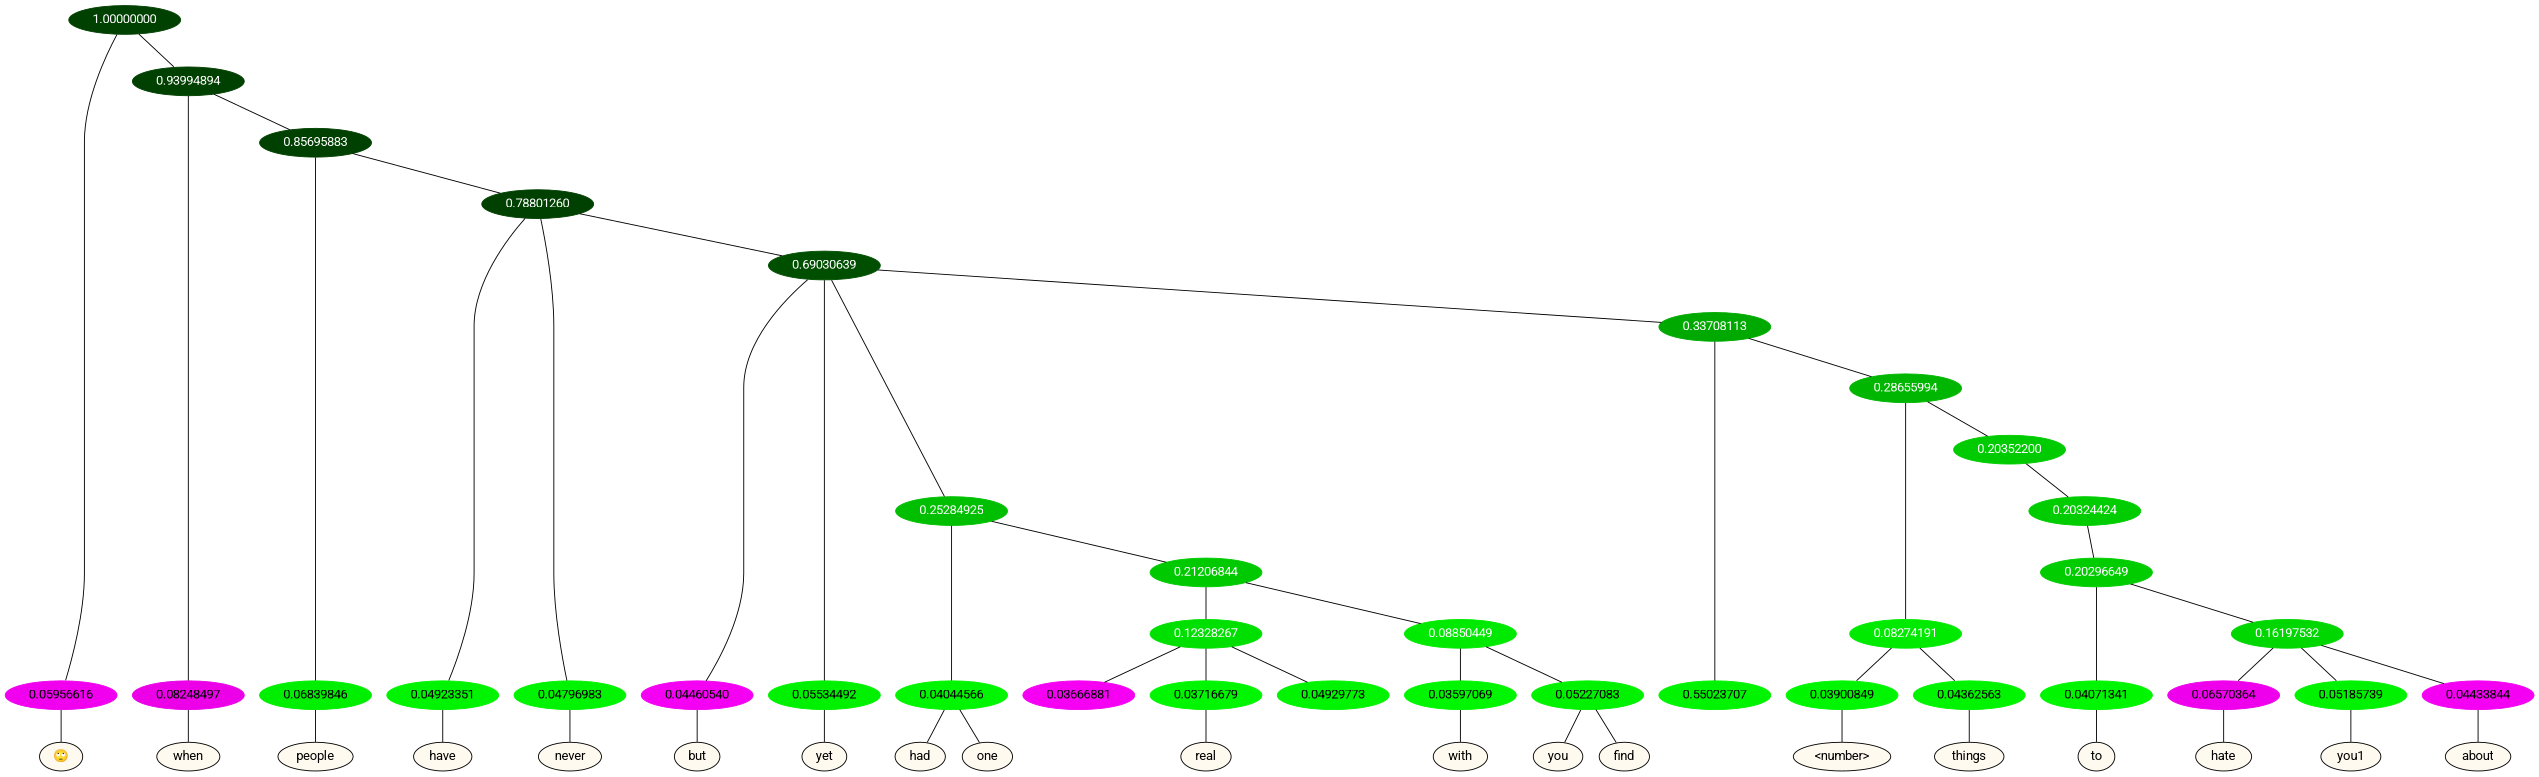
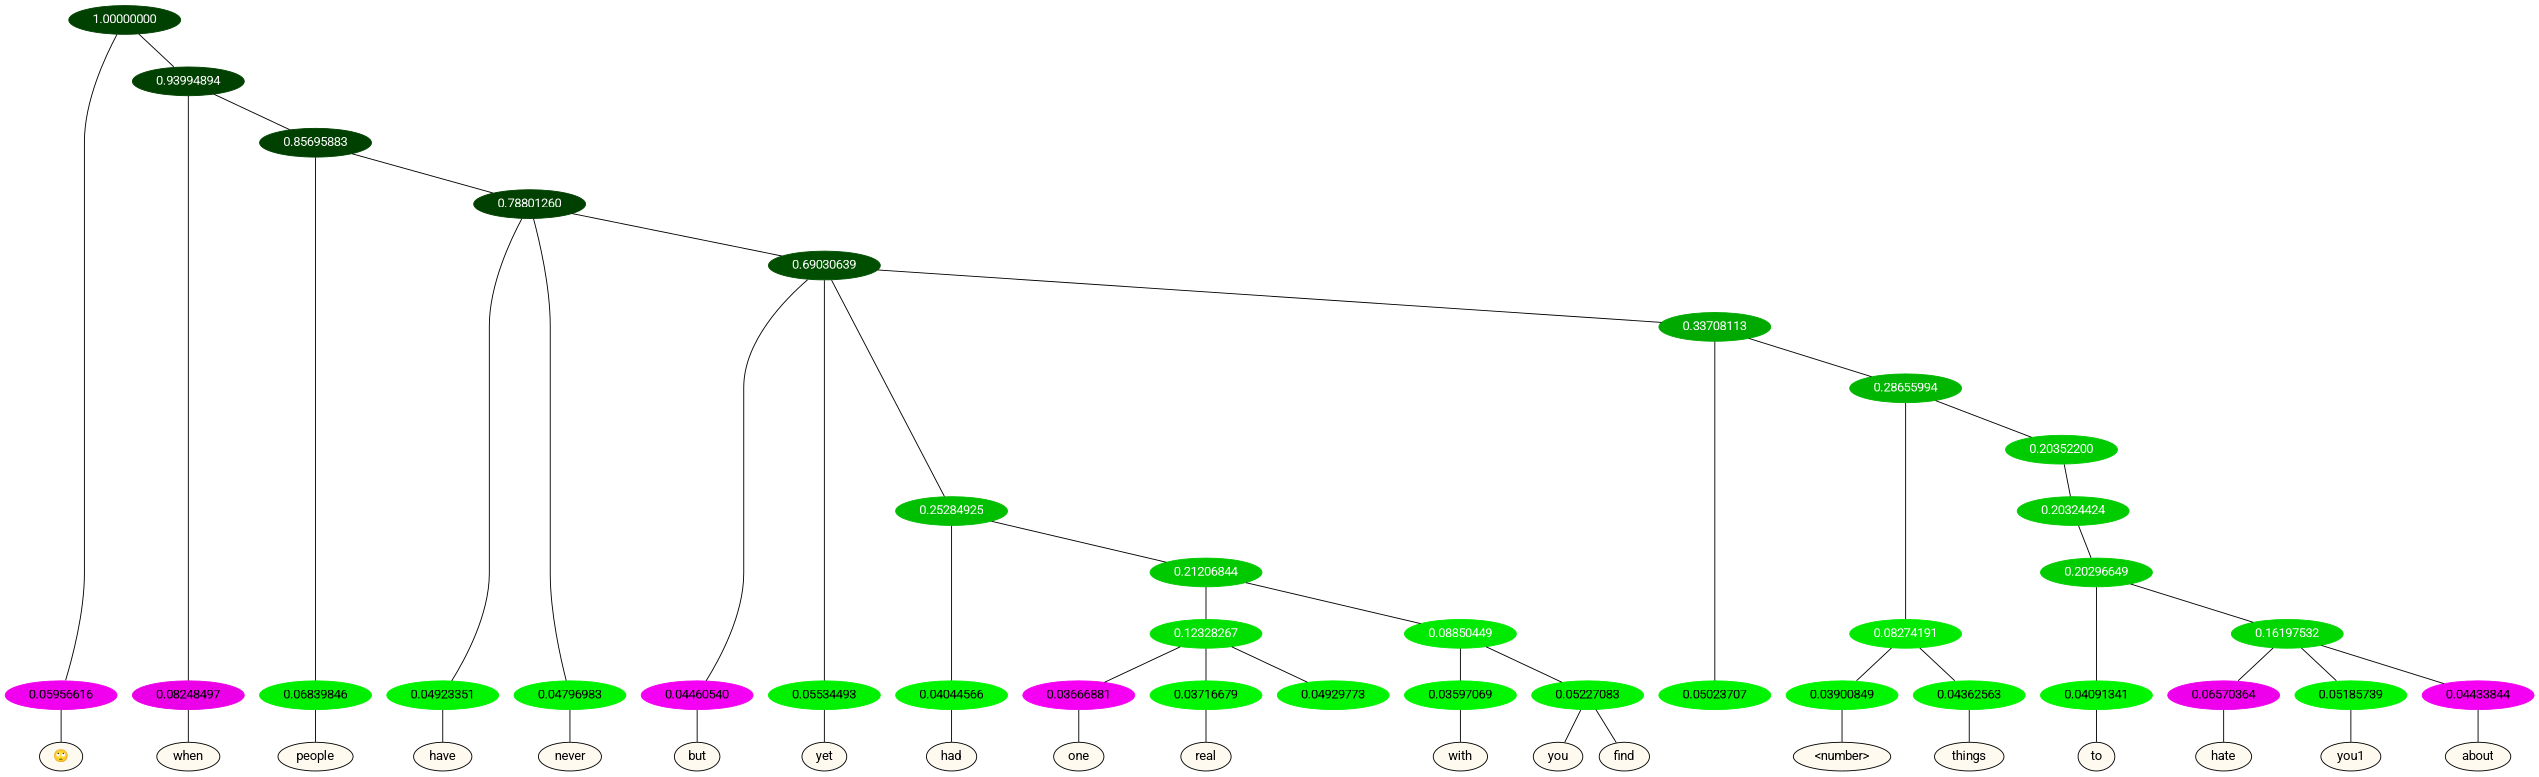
(824, 695) -> (824, 695)
(1715, 695) -> (1715, 695)
(2096, 695) -> (2096, 695)
(970, 726) -> (1079, 726)
